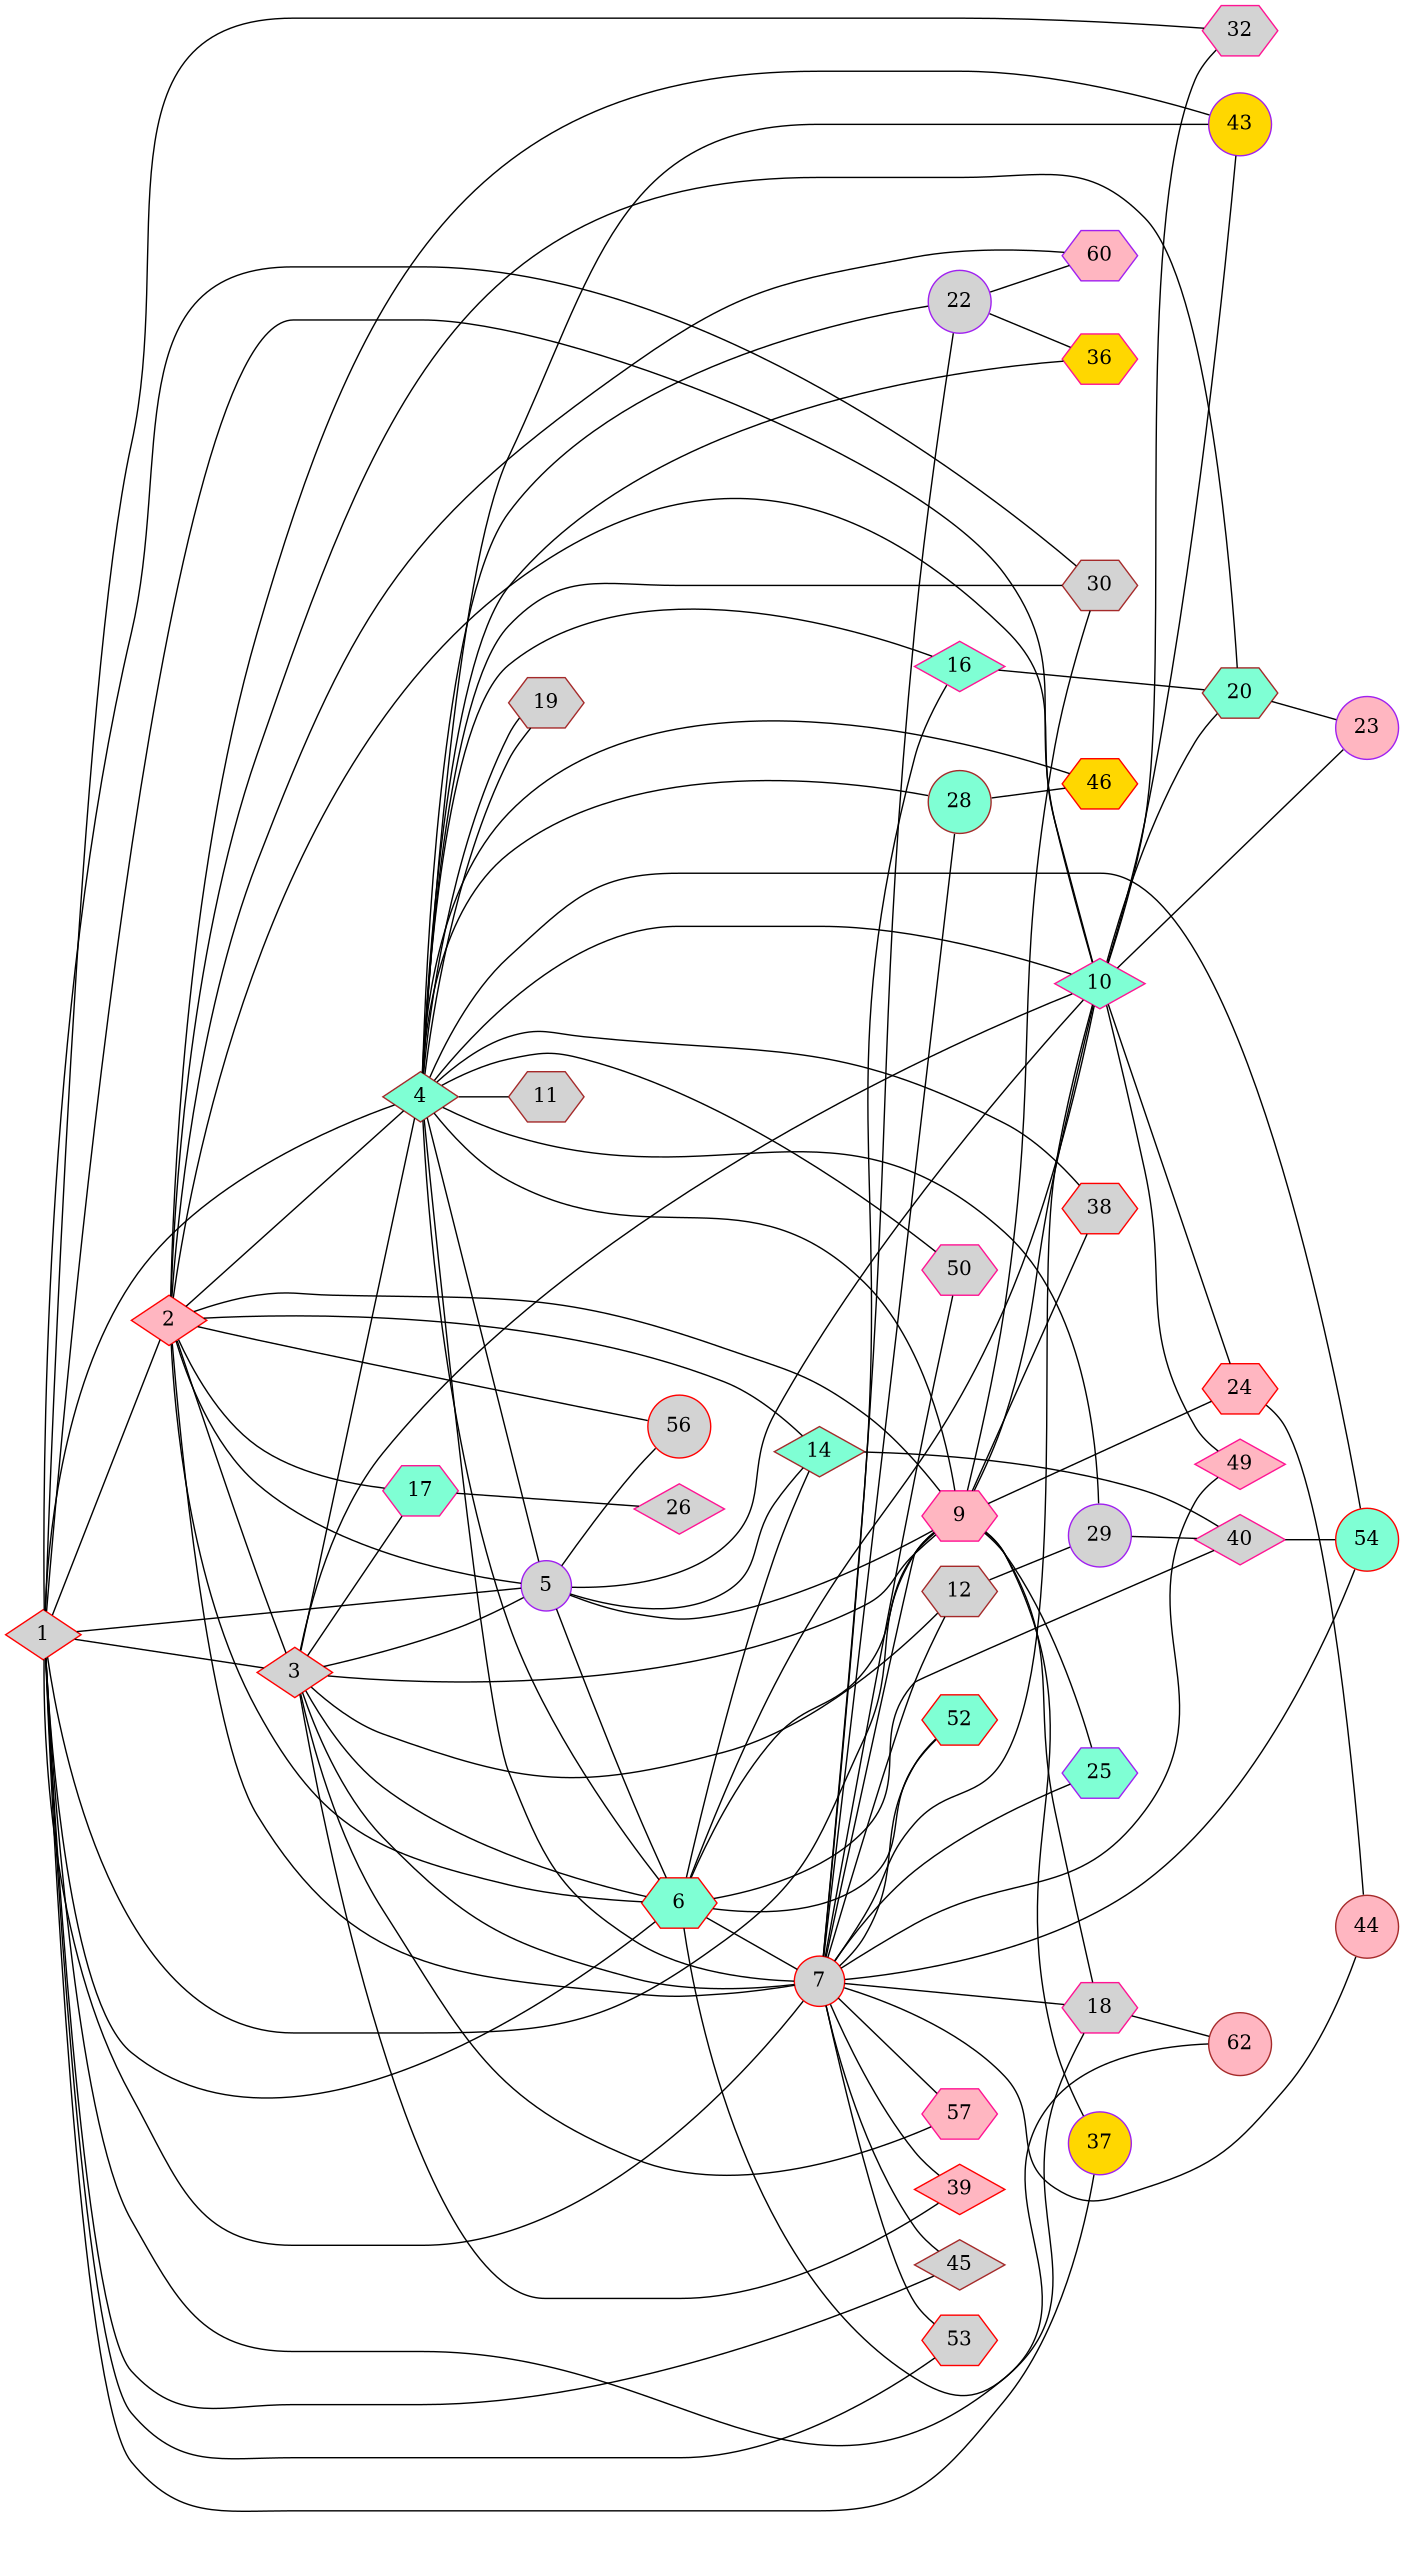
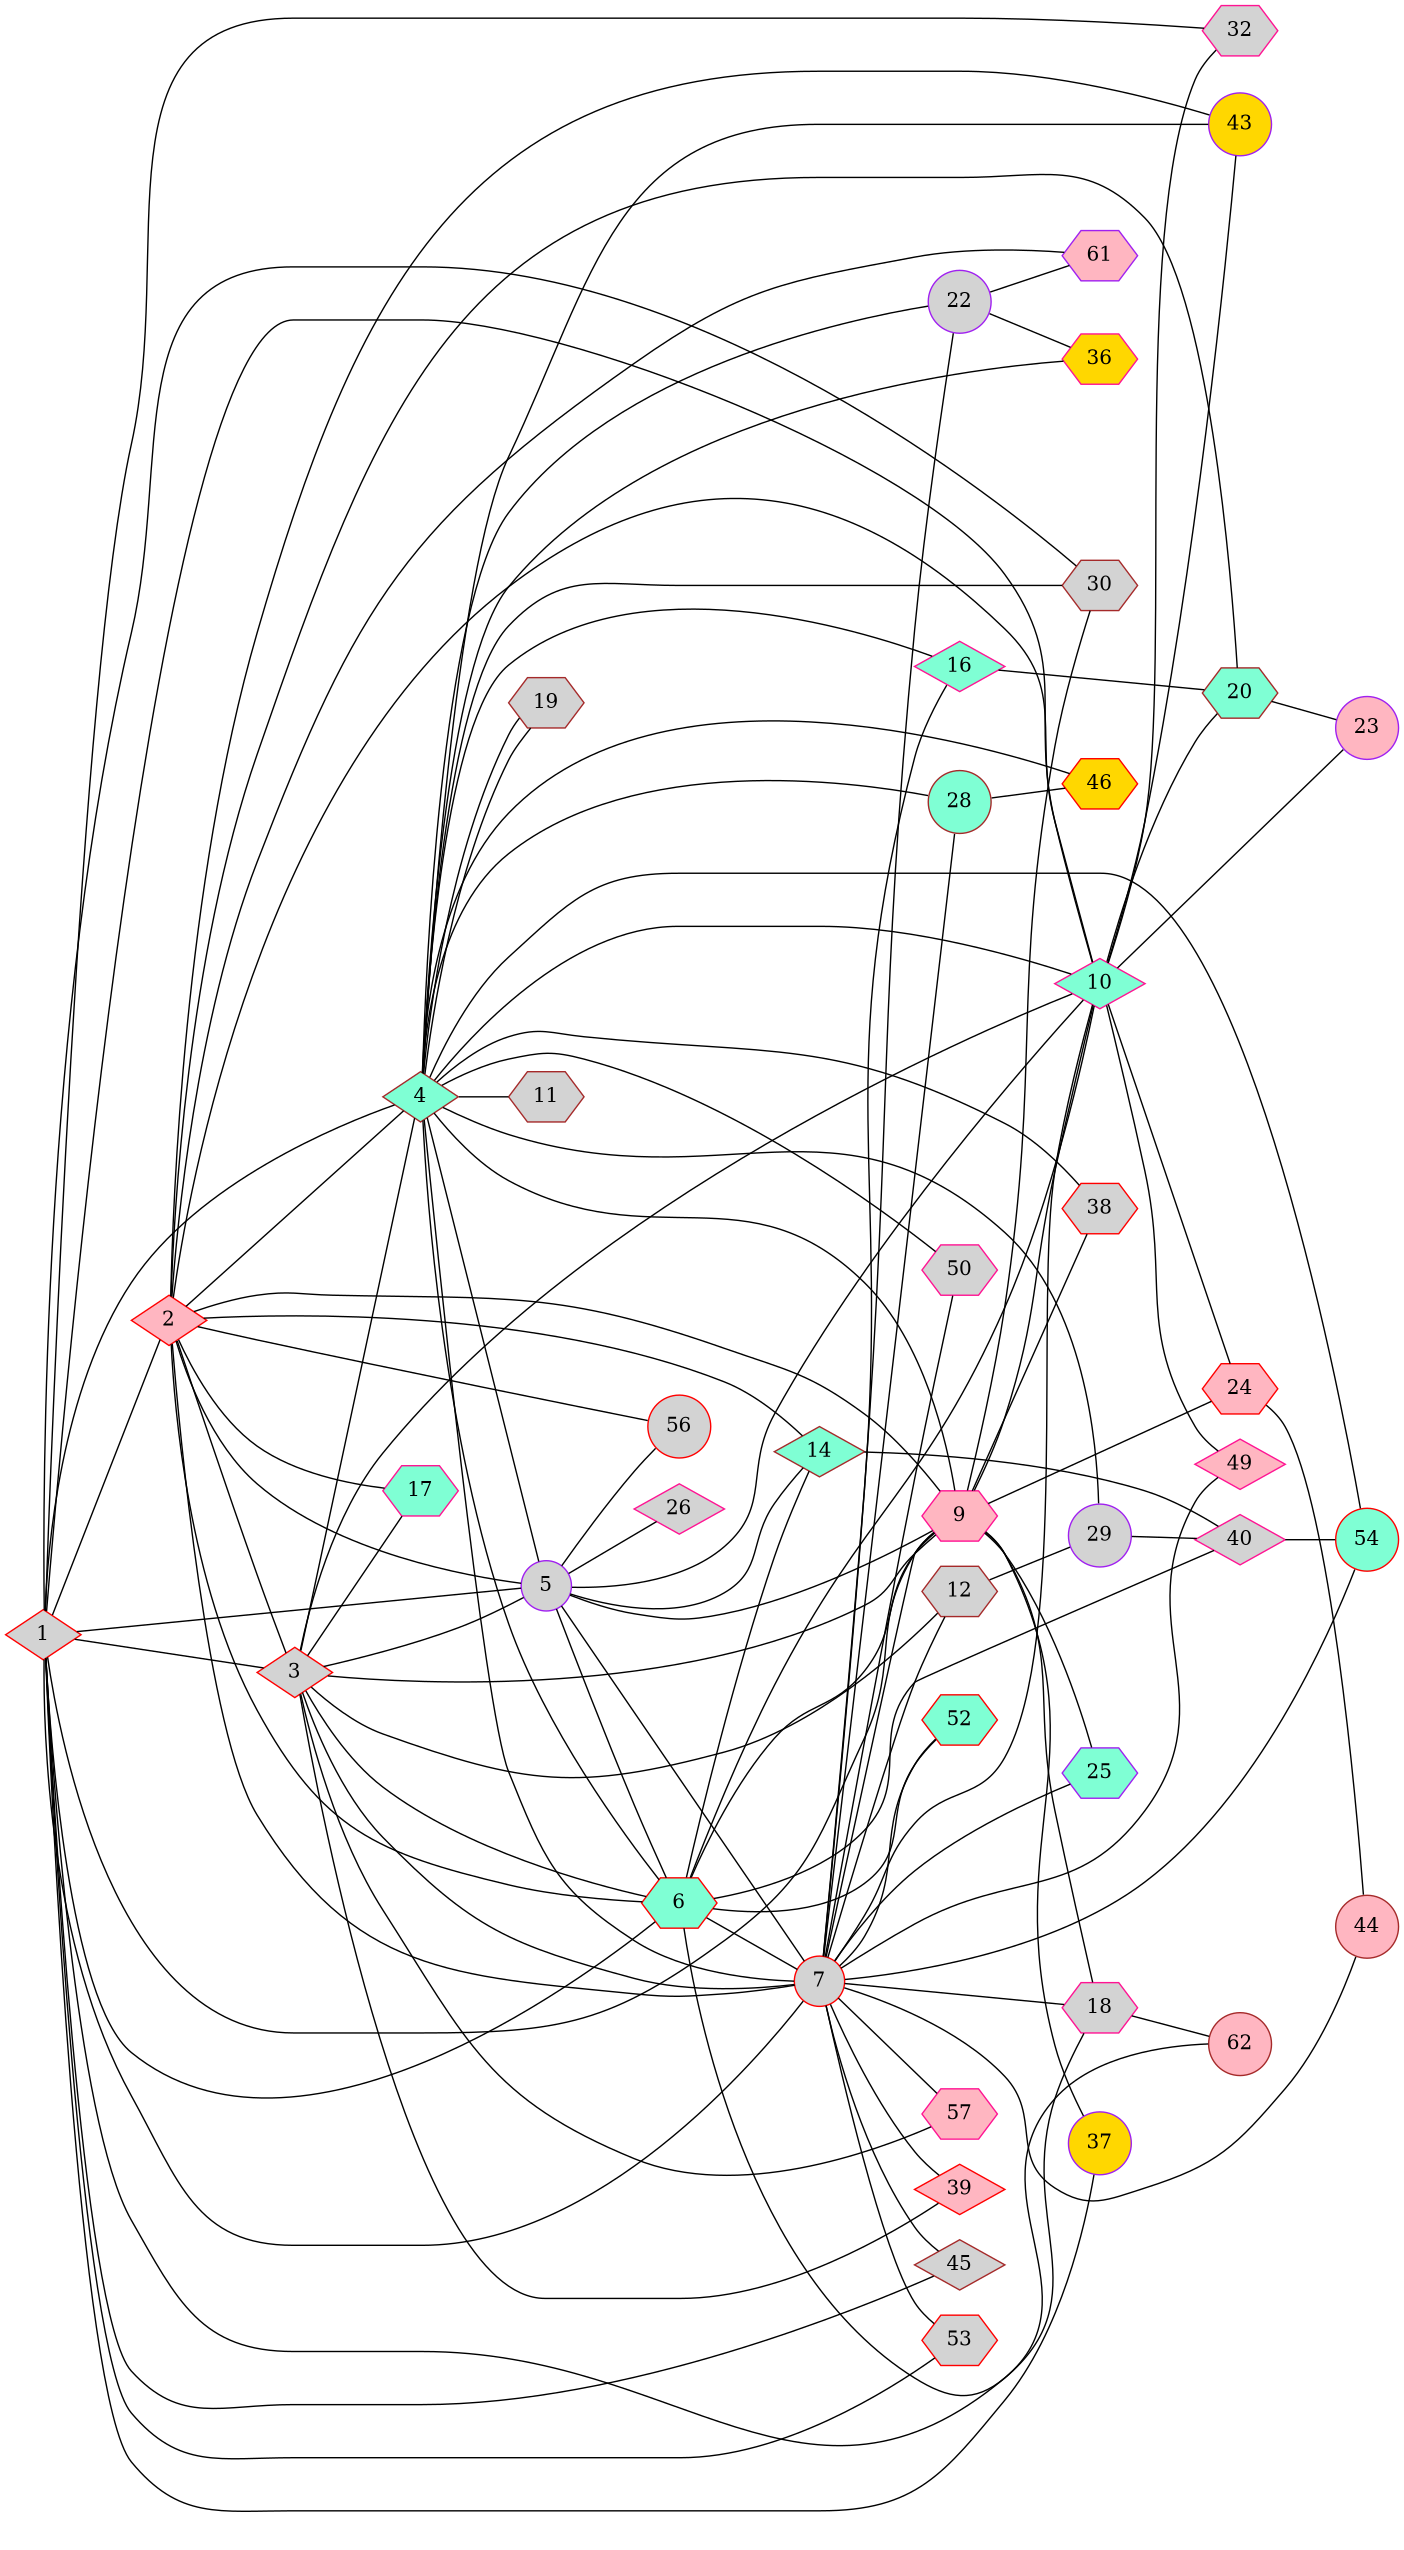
(1100, 256) -> (1100, 256)
(548, 1500) -> (613, 1548)
none -> (683, 1784)
